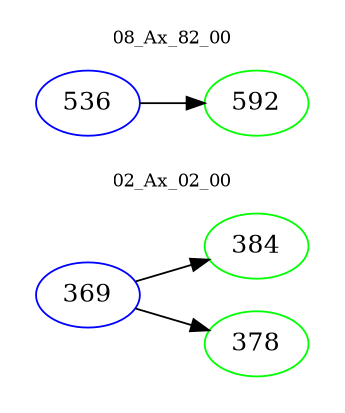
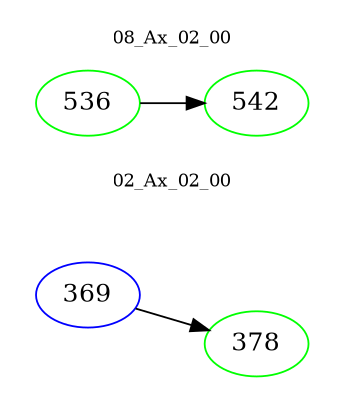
(172, 39) -> (172, 39)
(88, 103) -> (88, 103)
(257, 103) -> (257, 103)
(257, 246) -> none
